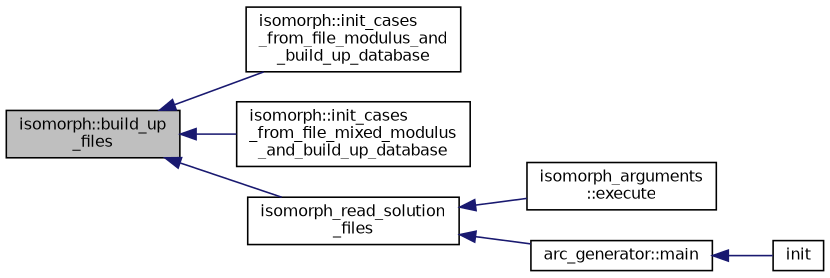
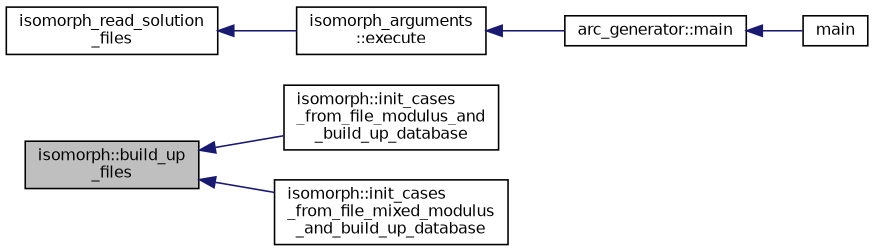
(231, 180) -> none
(503, 240) -> (534, 31)
(798, 256) -> (835, 31)
